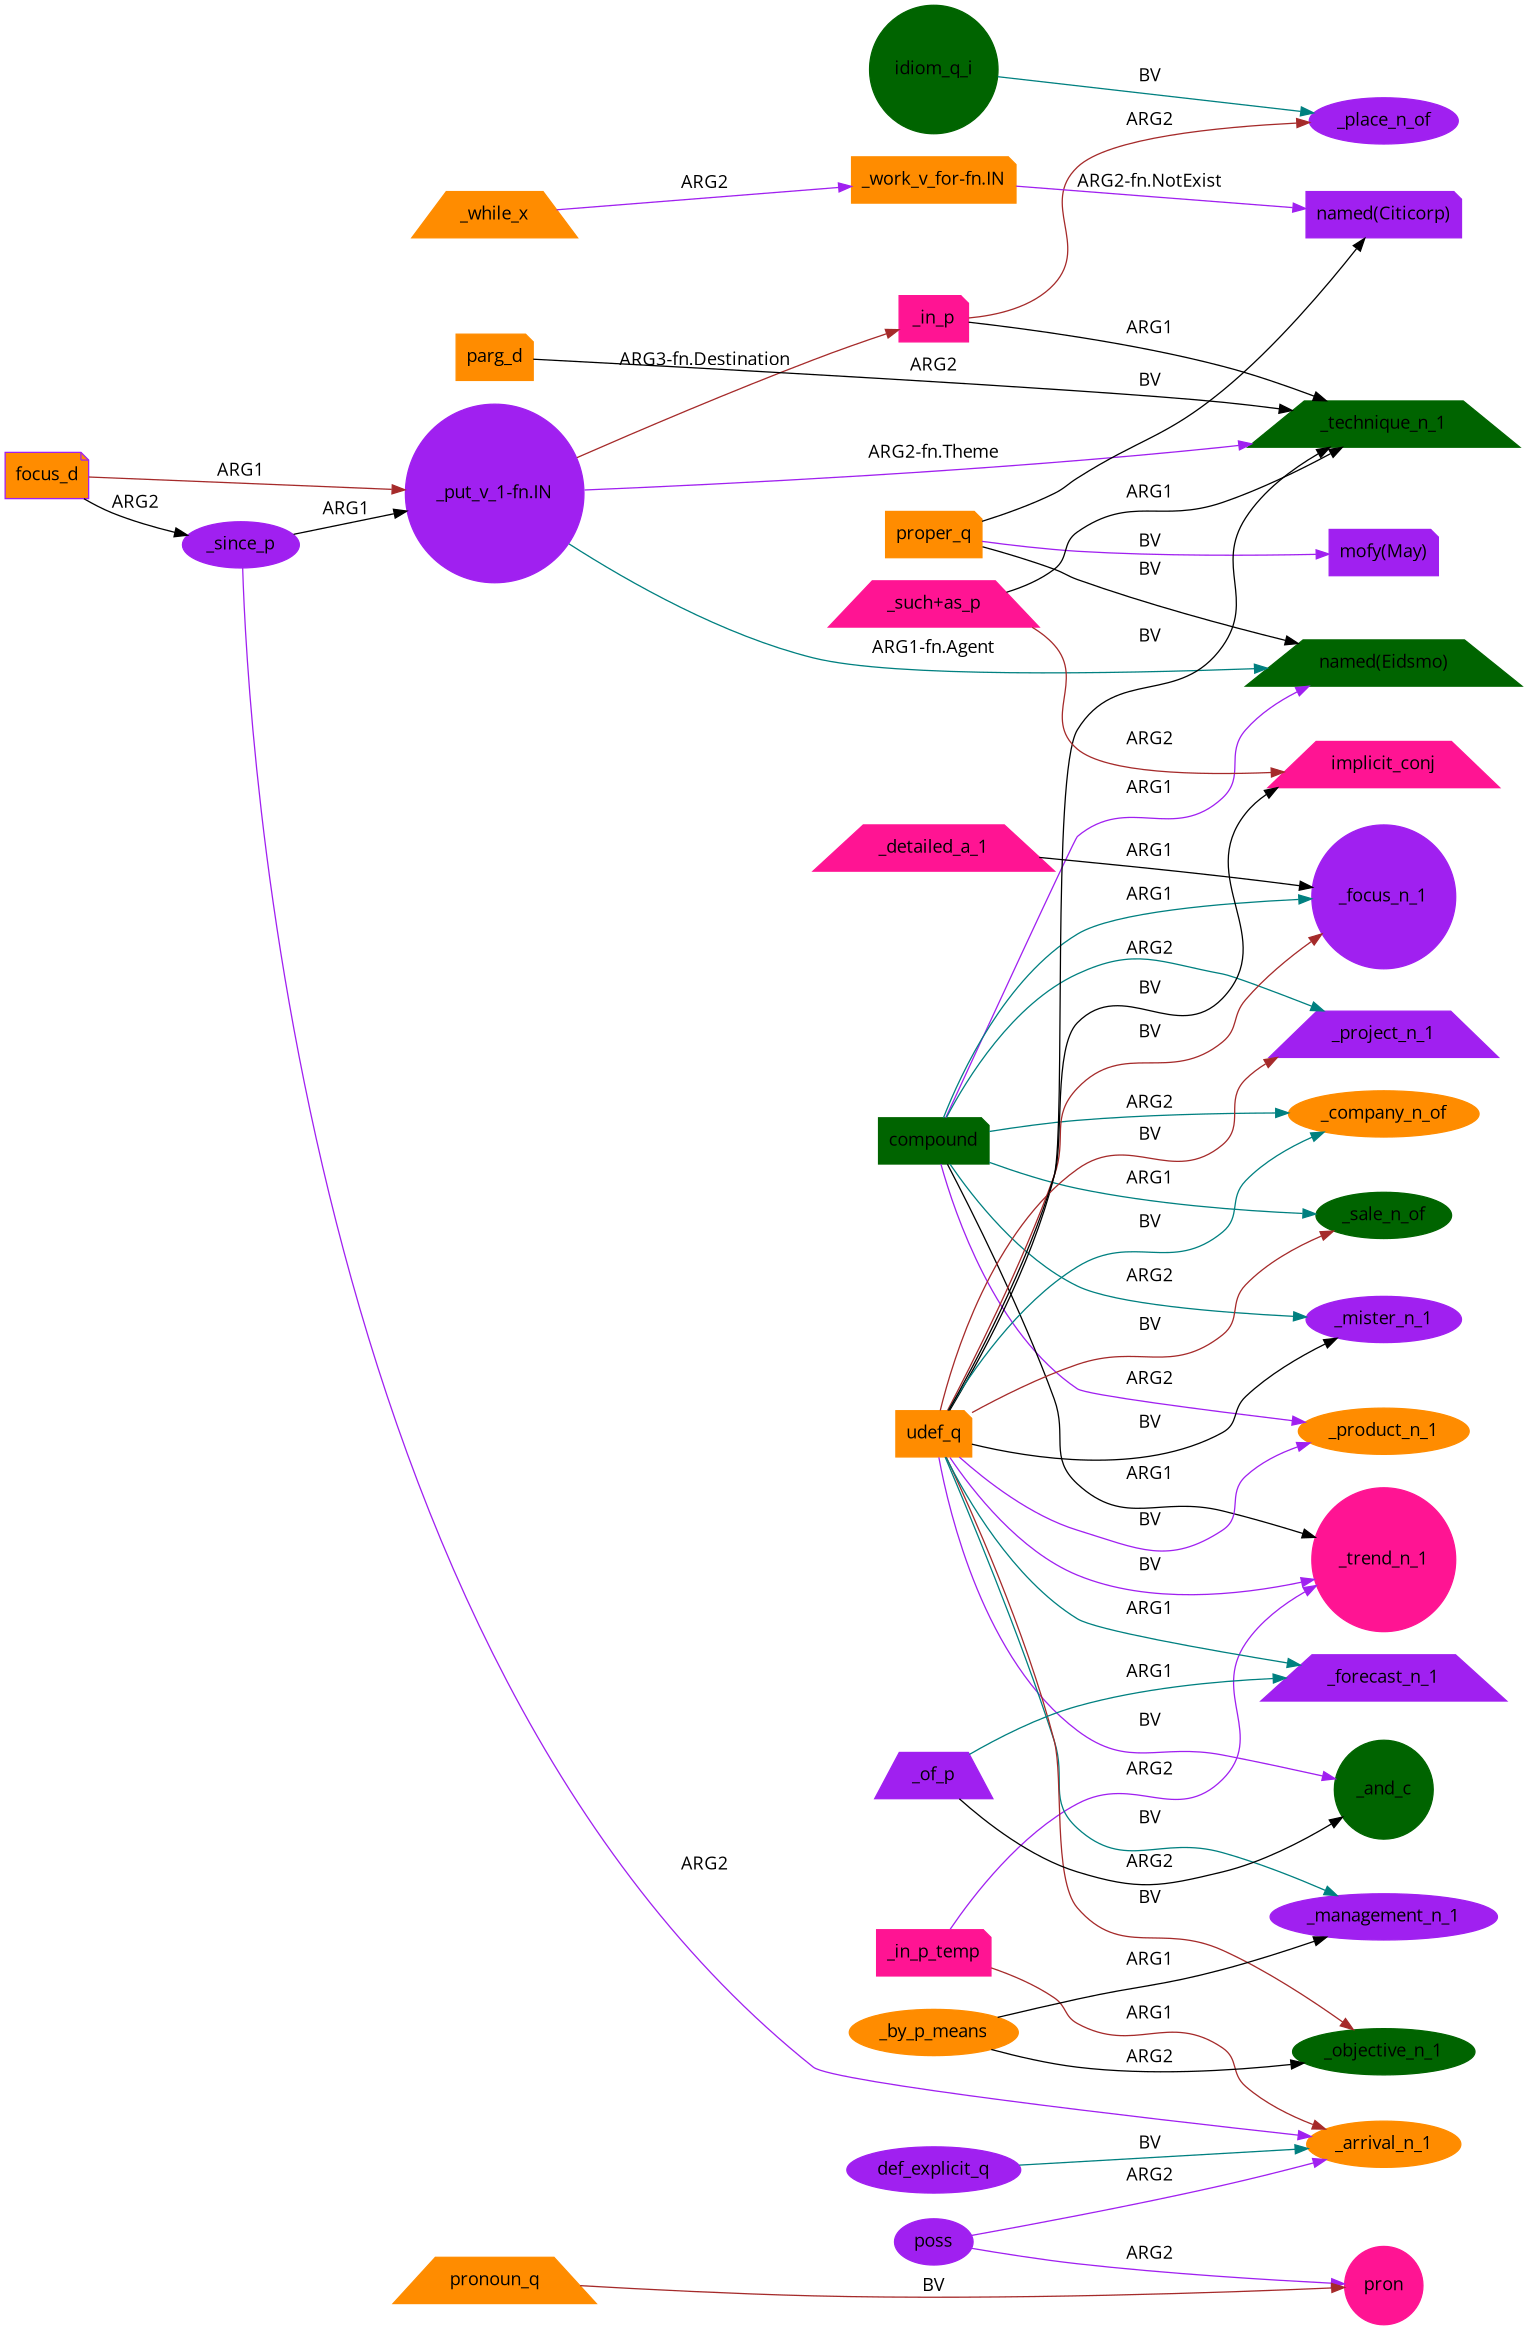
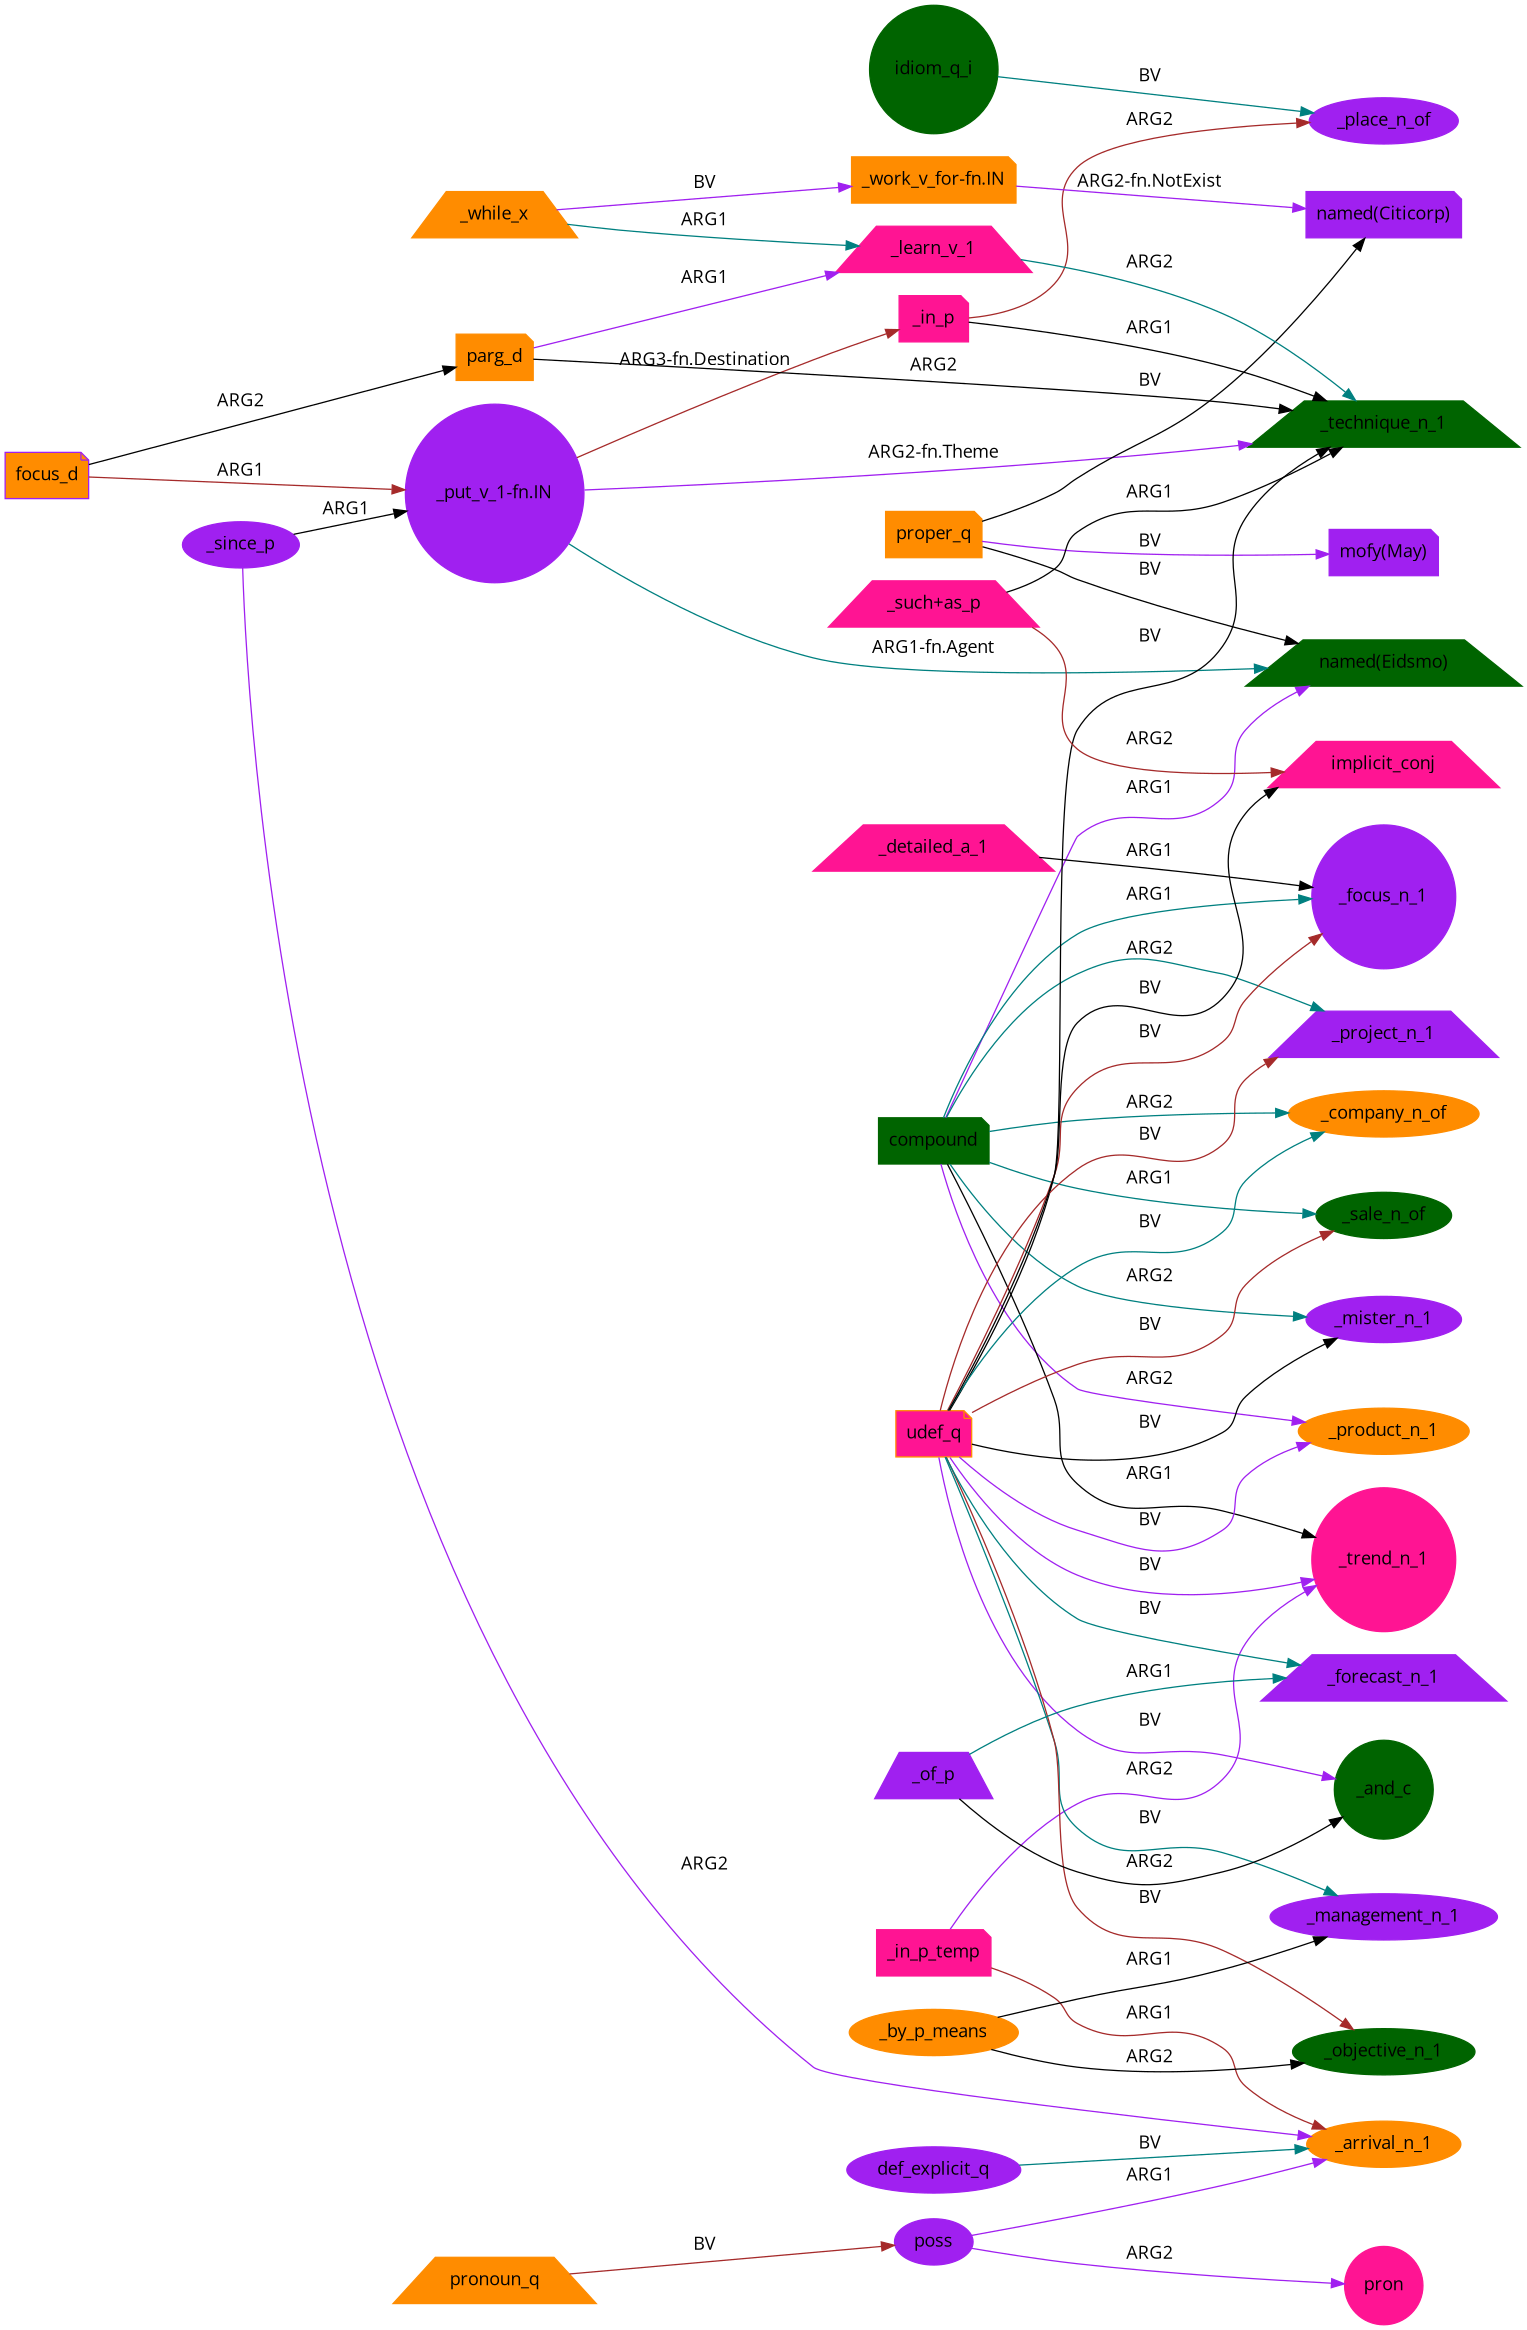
(705, 183) -> (705, 183)
none -> (934, 249)
(128, 519) -> (266, 418)
(934, 1434) -> (934, 1434)
(1150, 1609) -> (1150, 1609)
(1150, 2176) -> (1150, 2176)
(956, 2297) -> (725, 2260)
